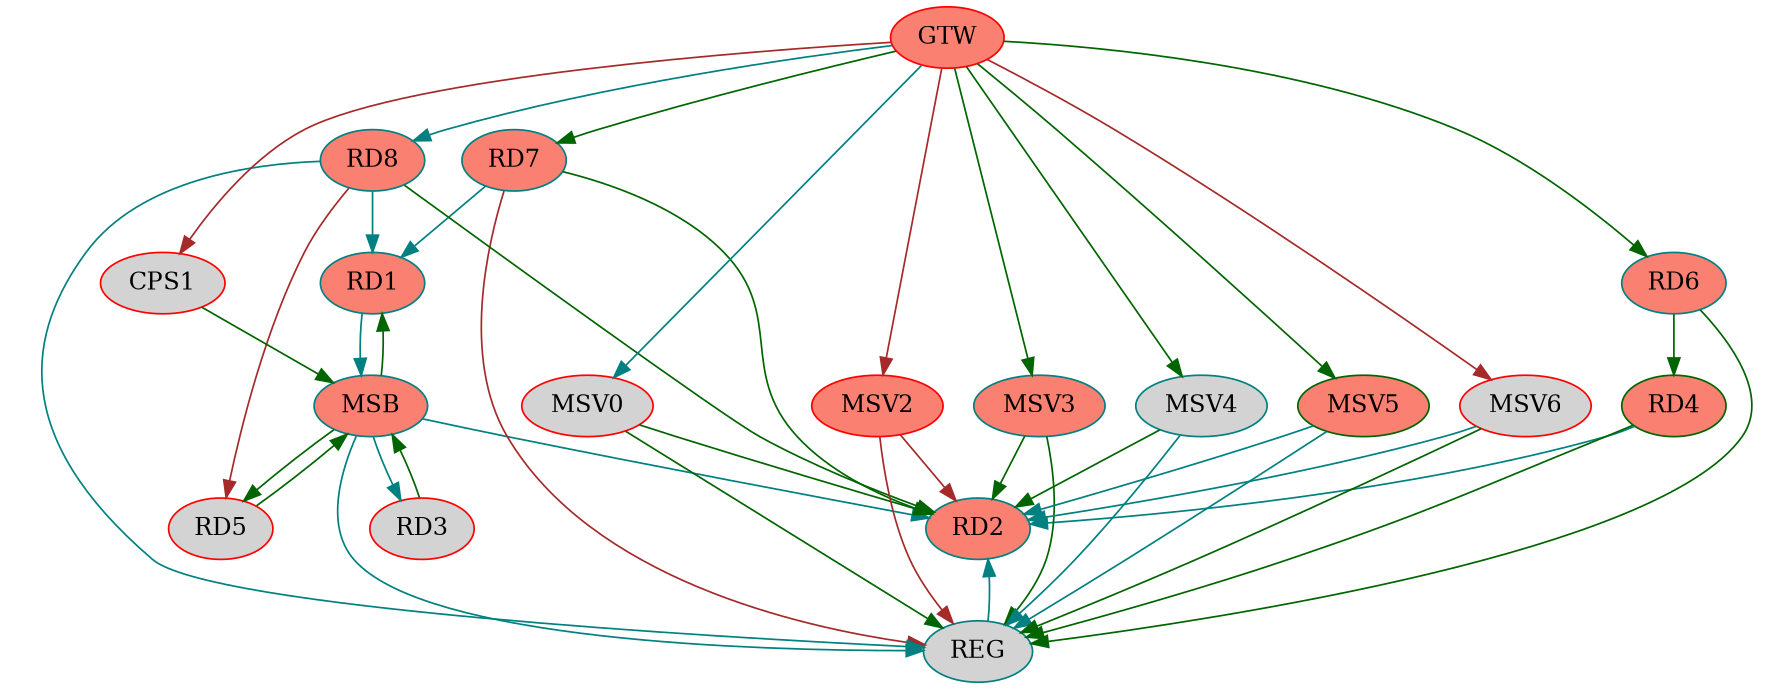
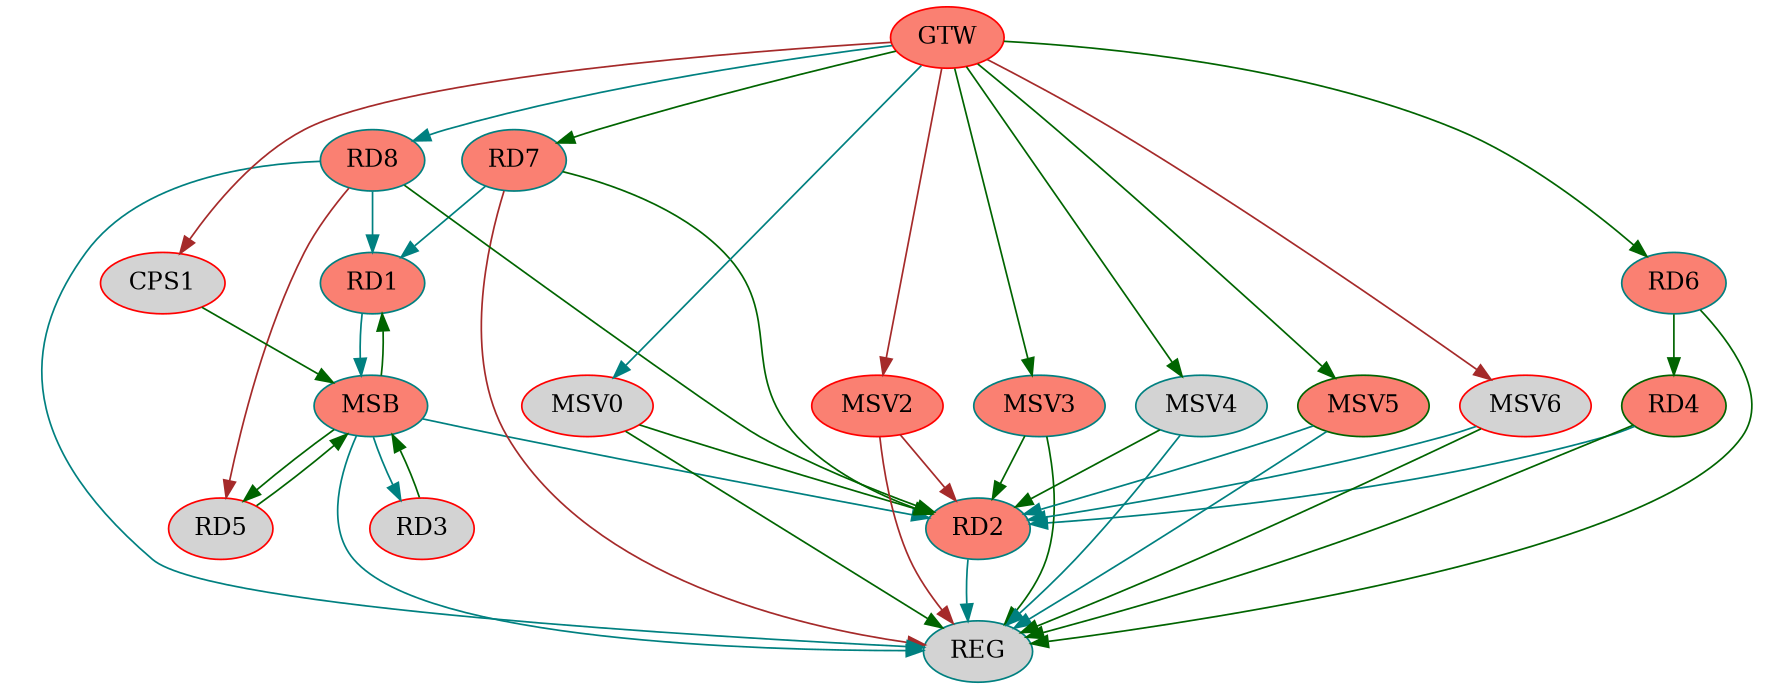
(989, 599) -> (967, 582)
